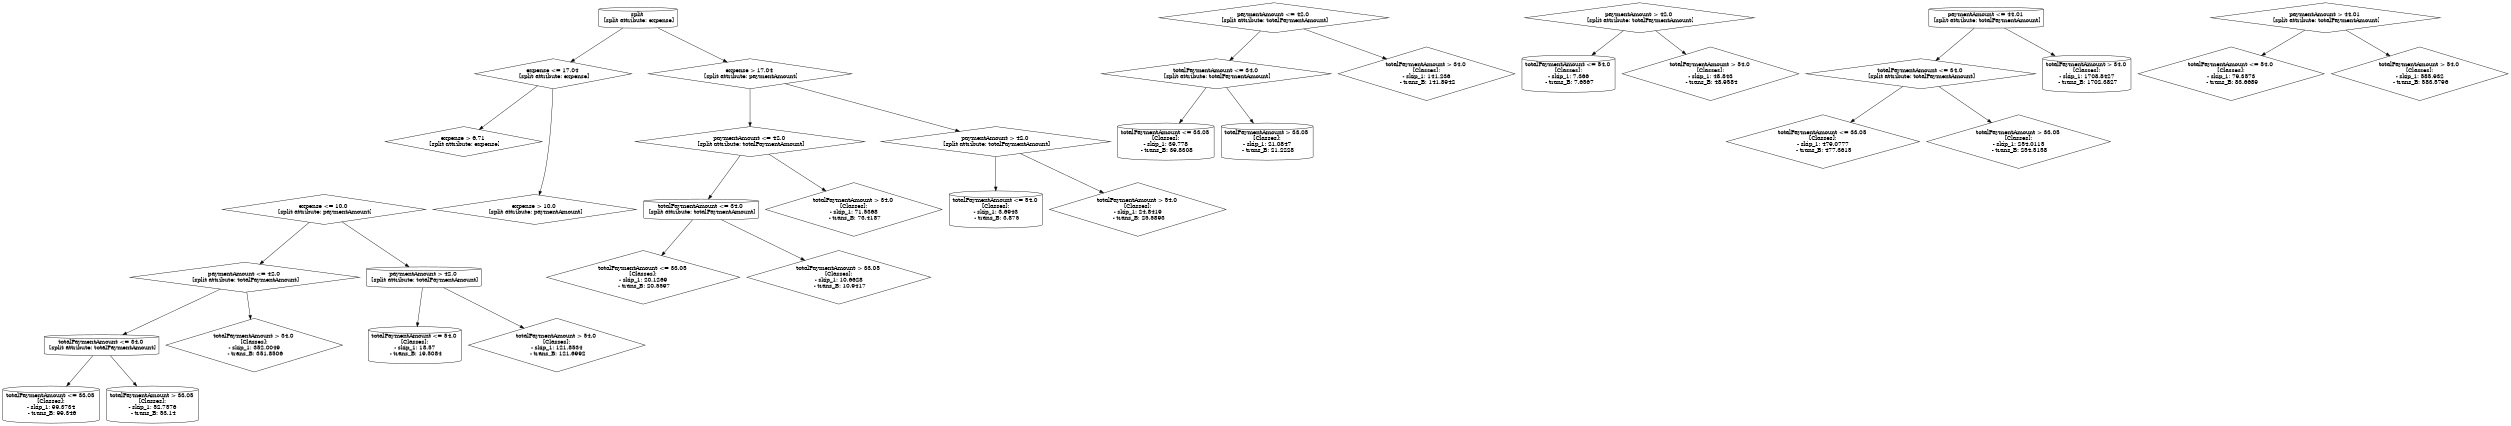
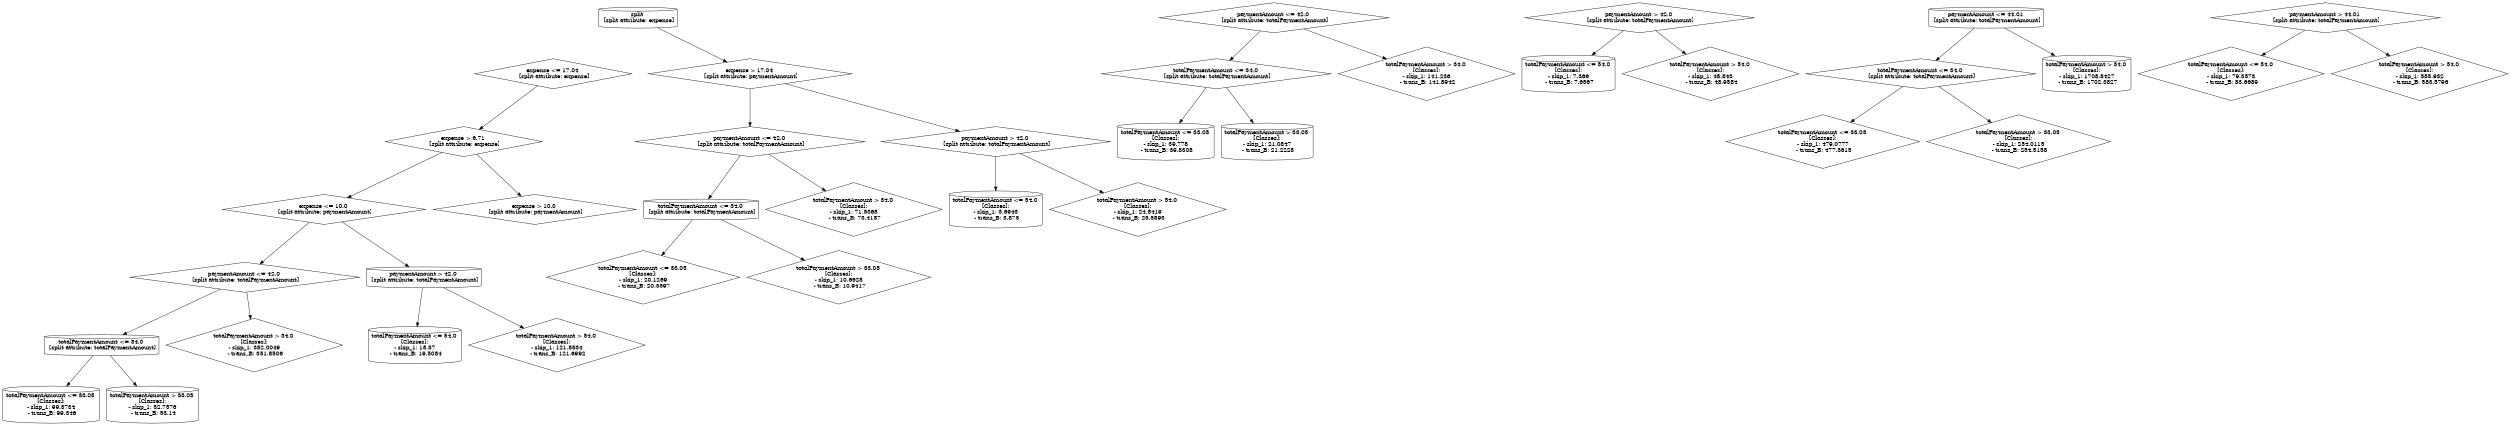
(598, 44) -> none
(549, 140) -> (497, 174)
none -> (396, 174)
